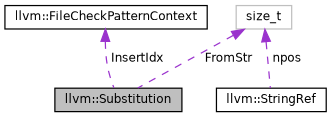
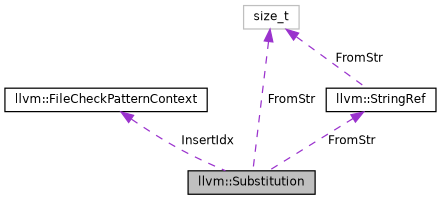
(286, 59) -> (358, 59)
none -> (311, 145)
